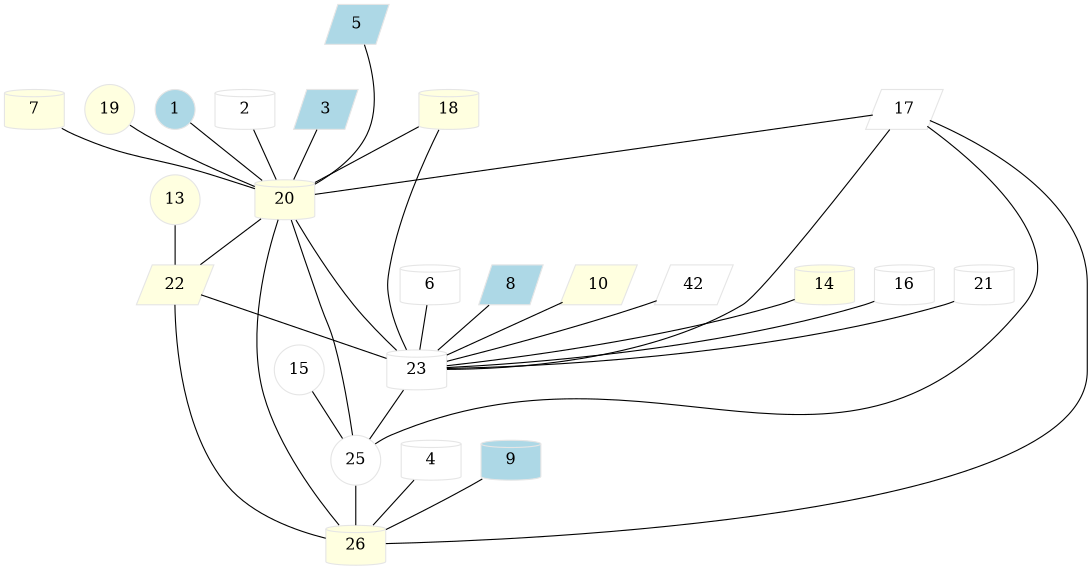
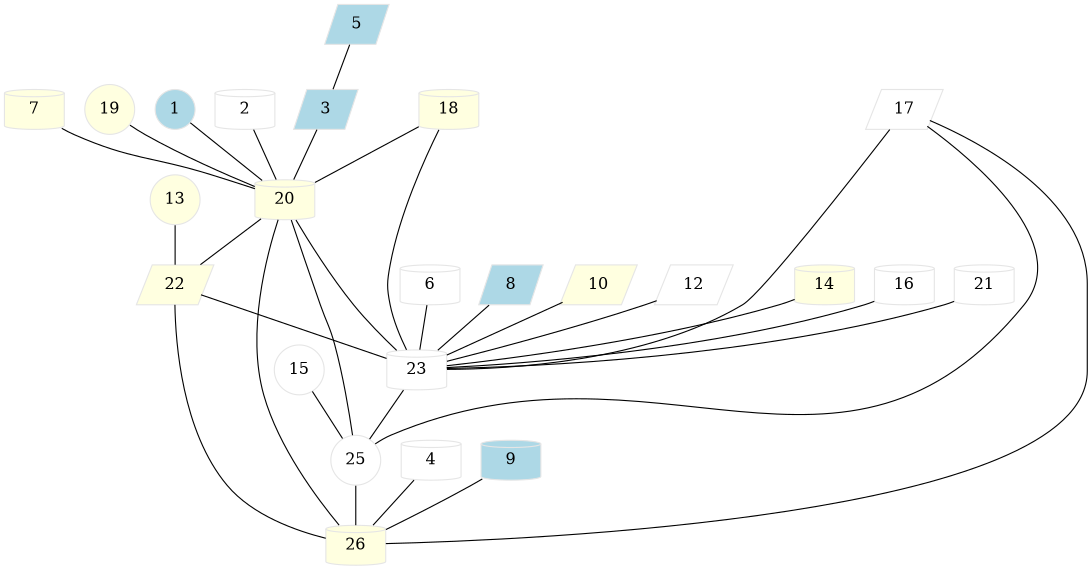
(370, 126) -> (341, 67)
(594, 155) -> none
(694, 285) -> (694, 285)
